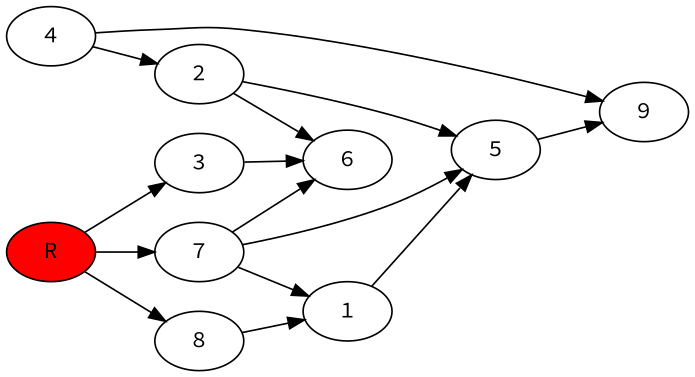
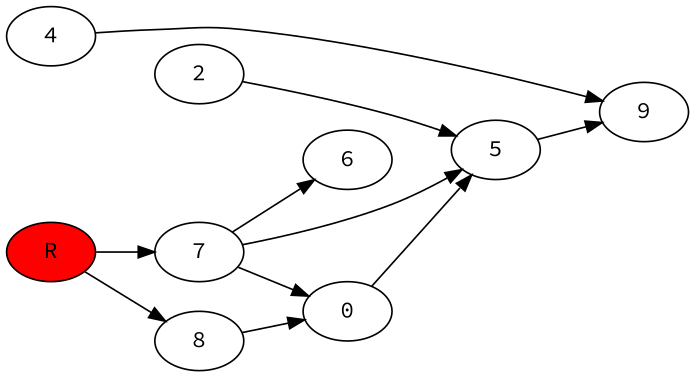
(117, 53) -> none
(266, 113) -> none
(199, 163) -> none
(348, 311) -> (348, 311)
